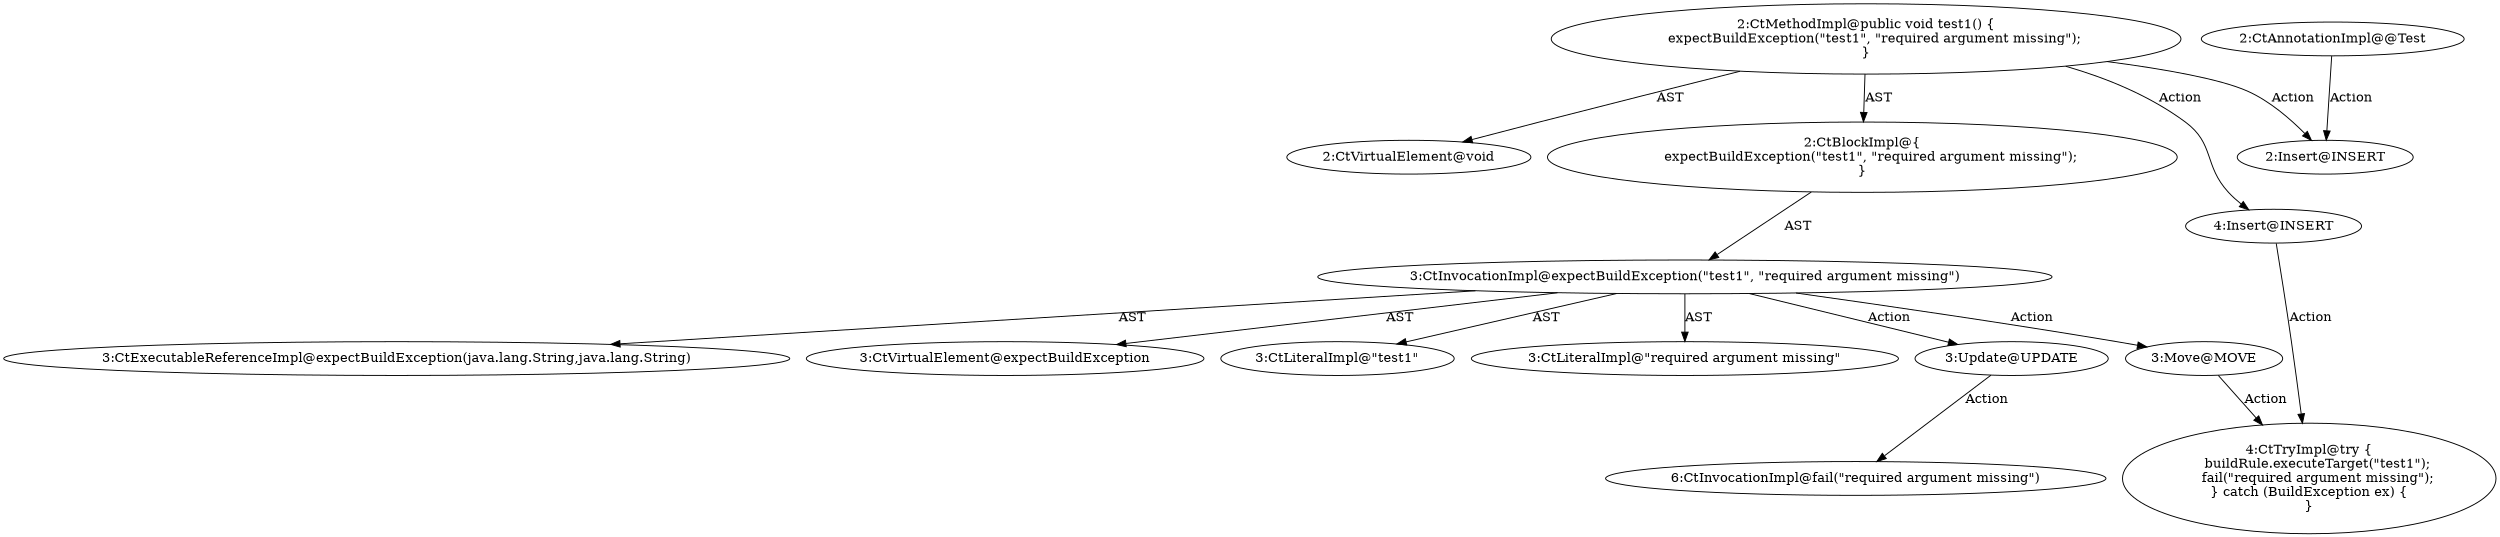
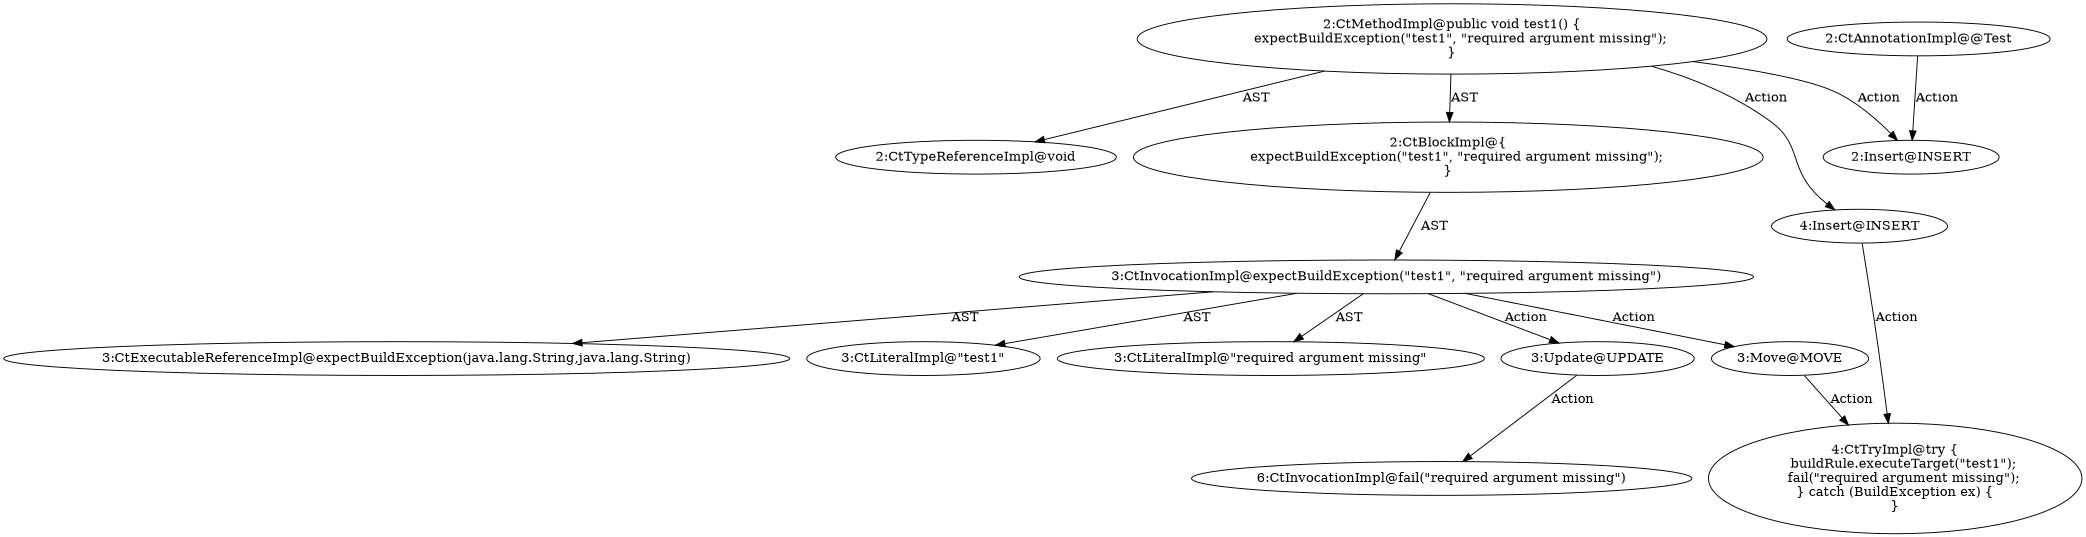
(1409, 157) -> (976, 157)
(1005, 359) -> none
